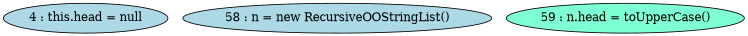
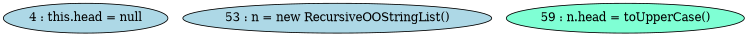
(337, 18) -> (337, 18)
